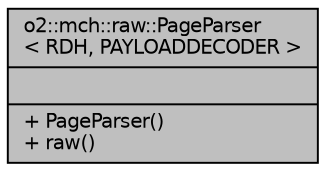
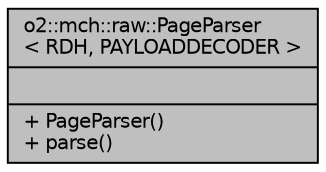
(59, 143) -> (68, 143)
